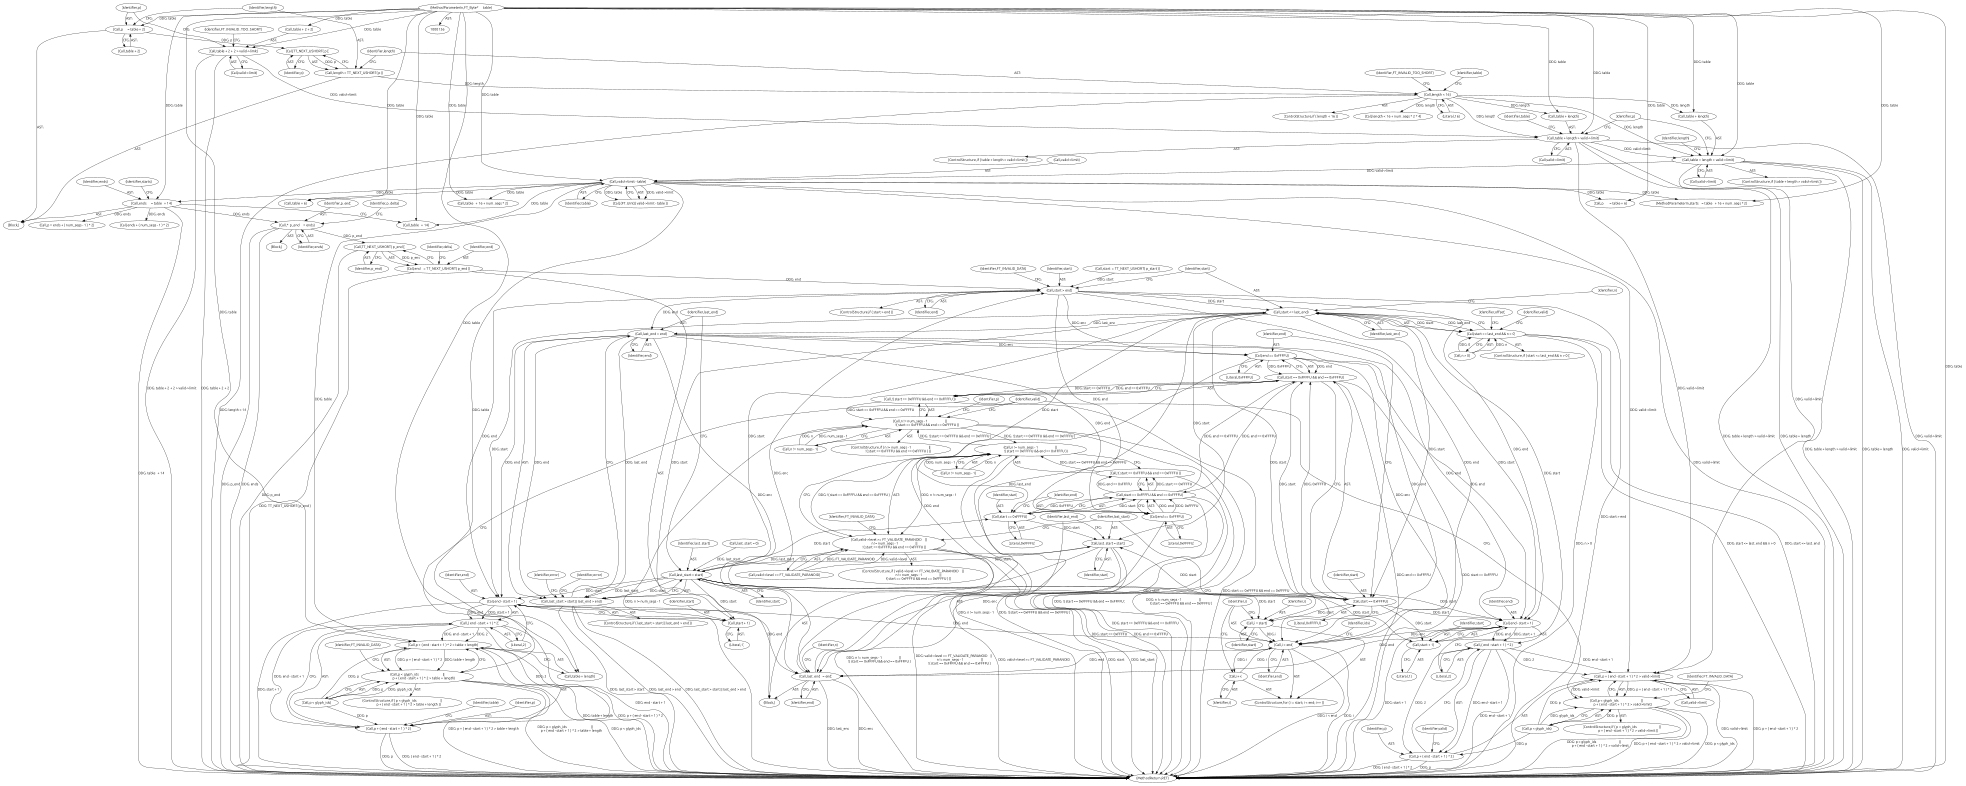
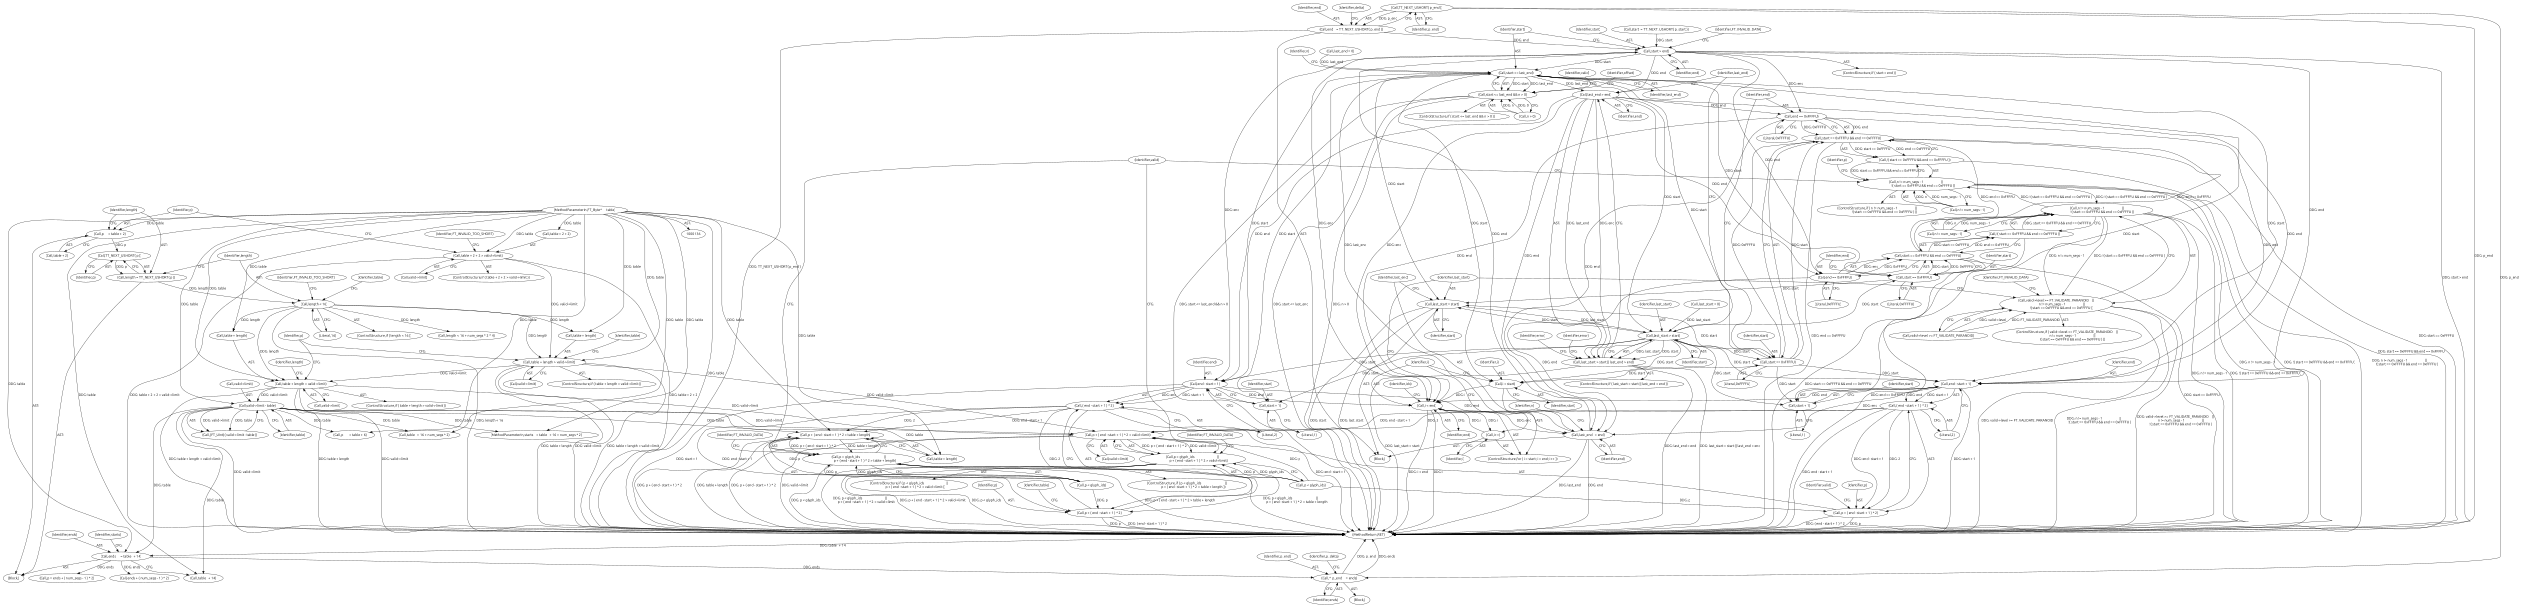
none -> (1340, 51)
(296, 204) -> none
(337, 236) -> (2500, 334)
none -> (491, 278)
(230, 773) -> (749, 546)
